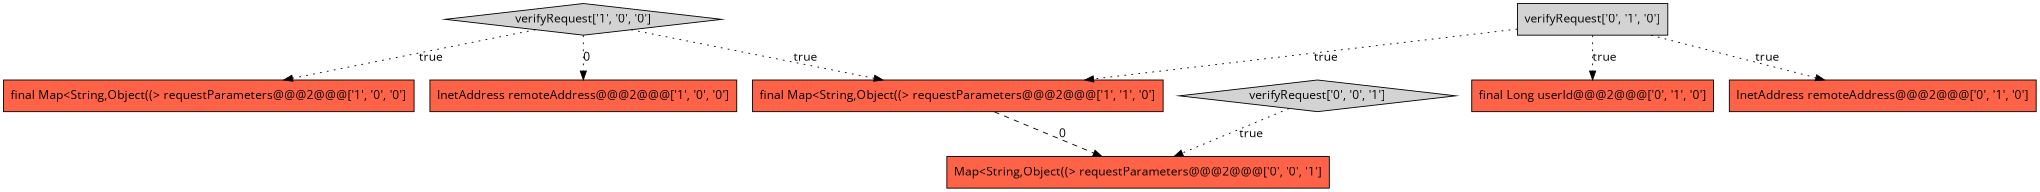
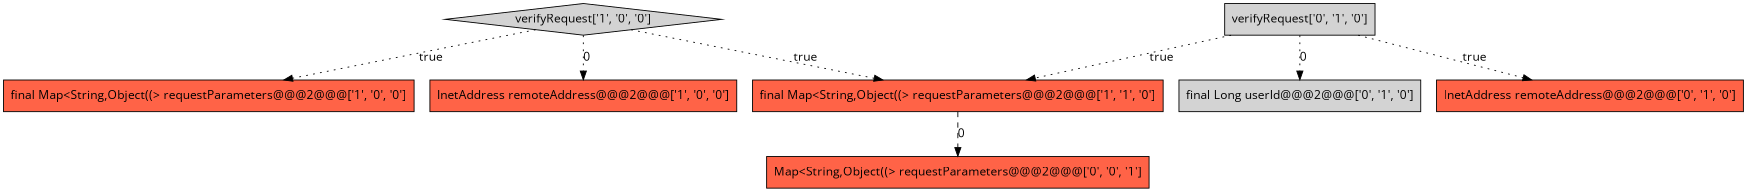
(1605, 58) -> (1304, 58)
(1317, 96) -> none
(1593, 96) -> (1300, 96)
